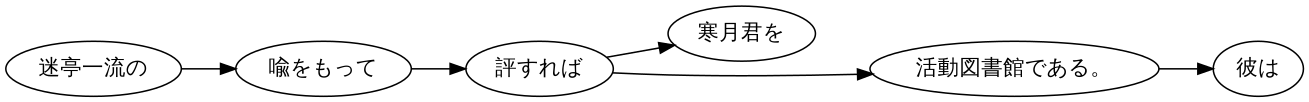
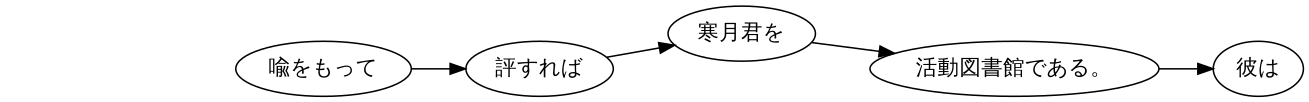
(94, 69) -> none
(735, 76) -> (846, 47)
